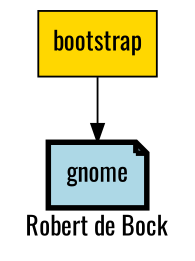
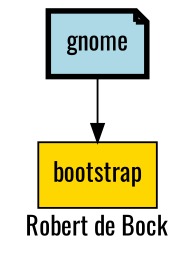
(98, 100) -> (98, 100)
